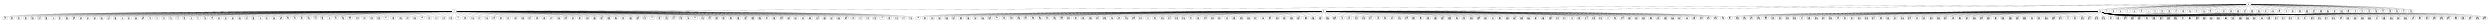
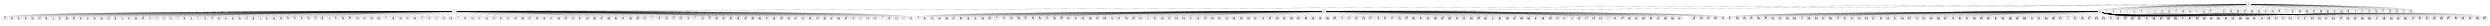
(1687, 18) -> none
